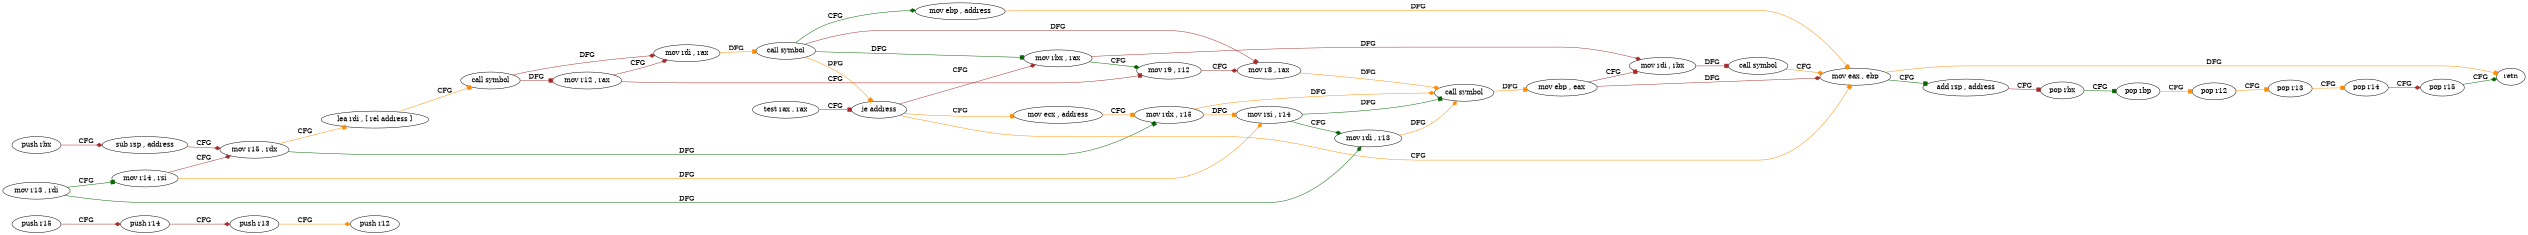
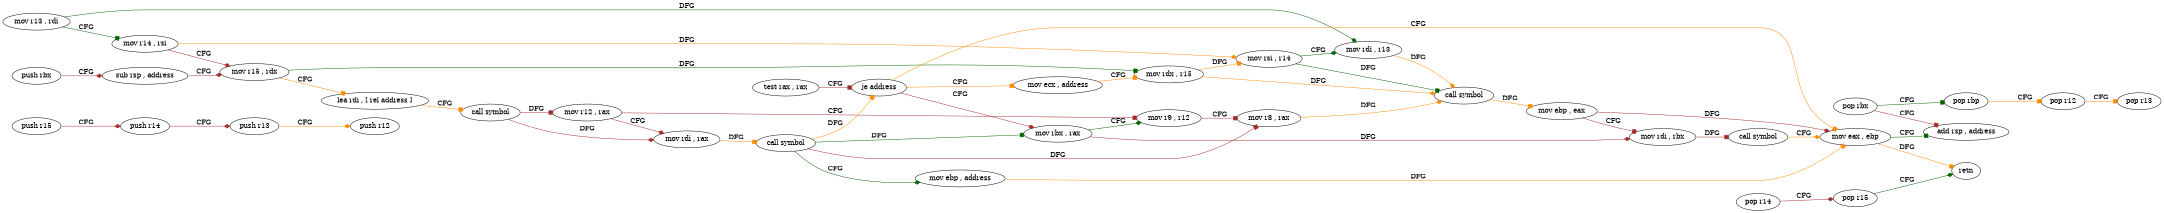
(1216, 71) -> (1217, 118)
(2326, 88) -> none
(2022, 89) -> (1904, 117)
